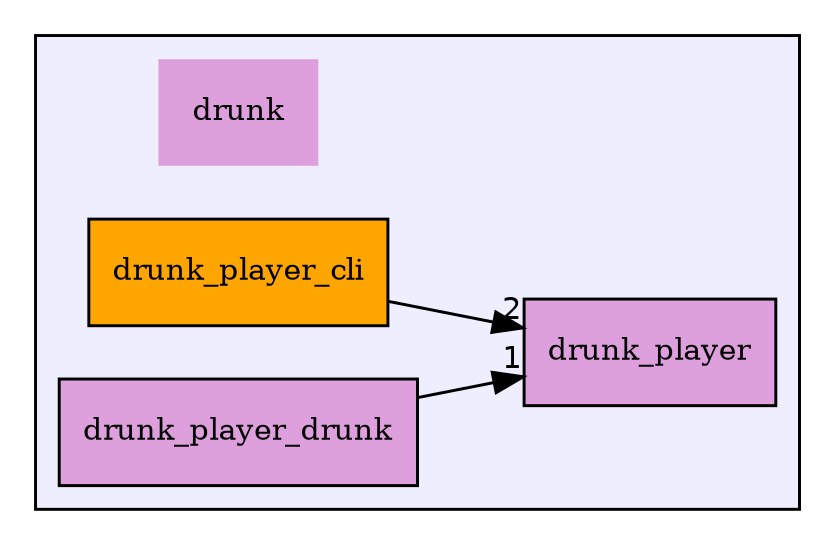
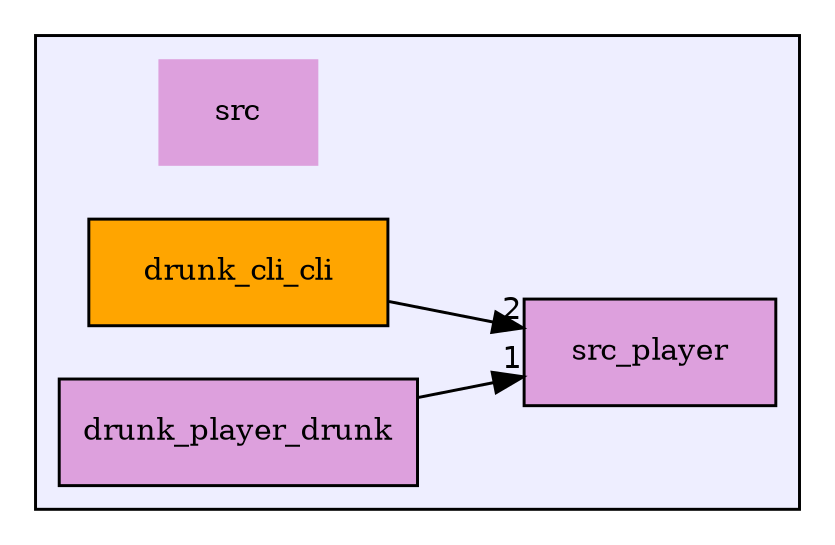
(238, 113) -> (238, 113)
(238, 272) -> (238, 272)
(650, 352) -> (650, 352)
